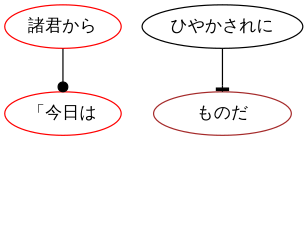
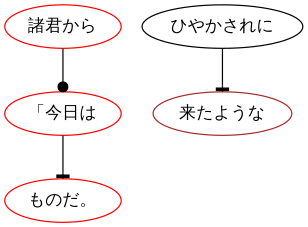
(222, 114) -> (222, 114)
none -> (63, 201)
